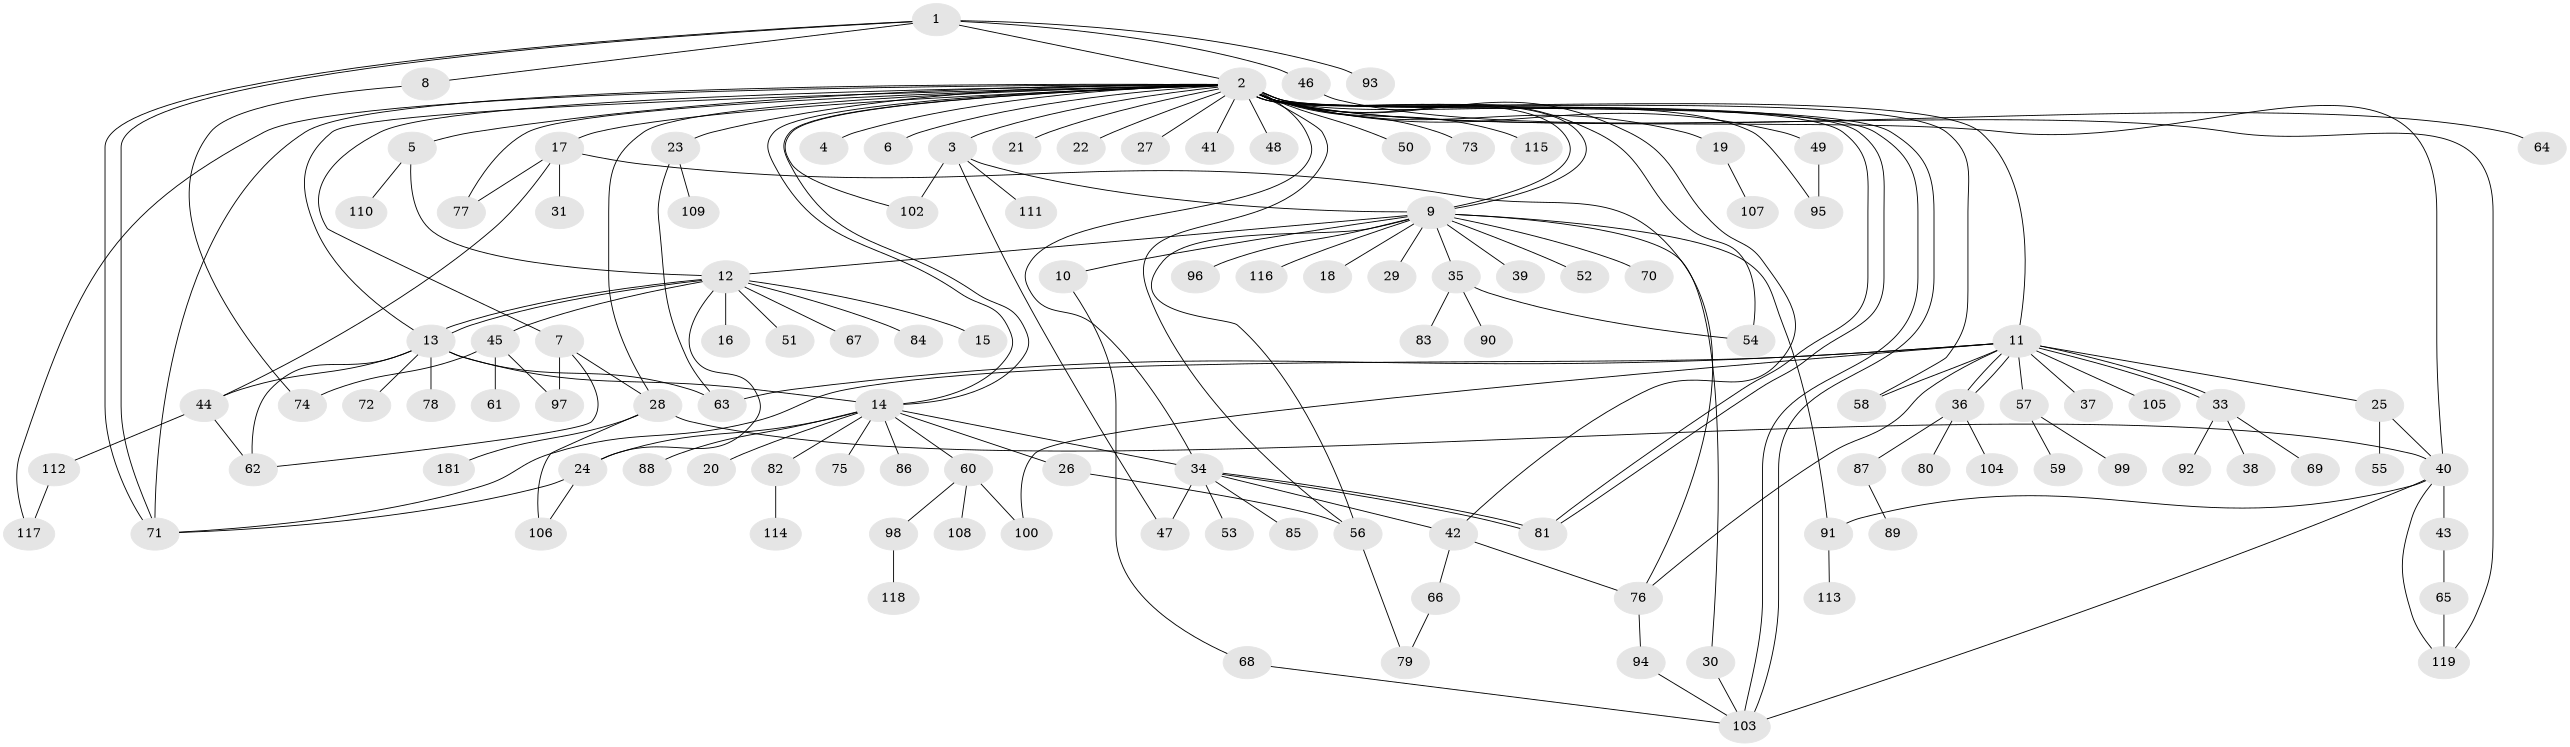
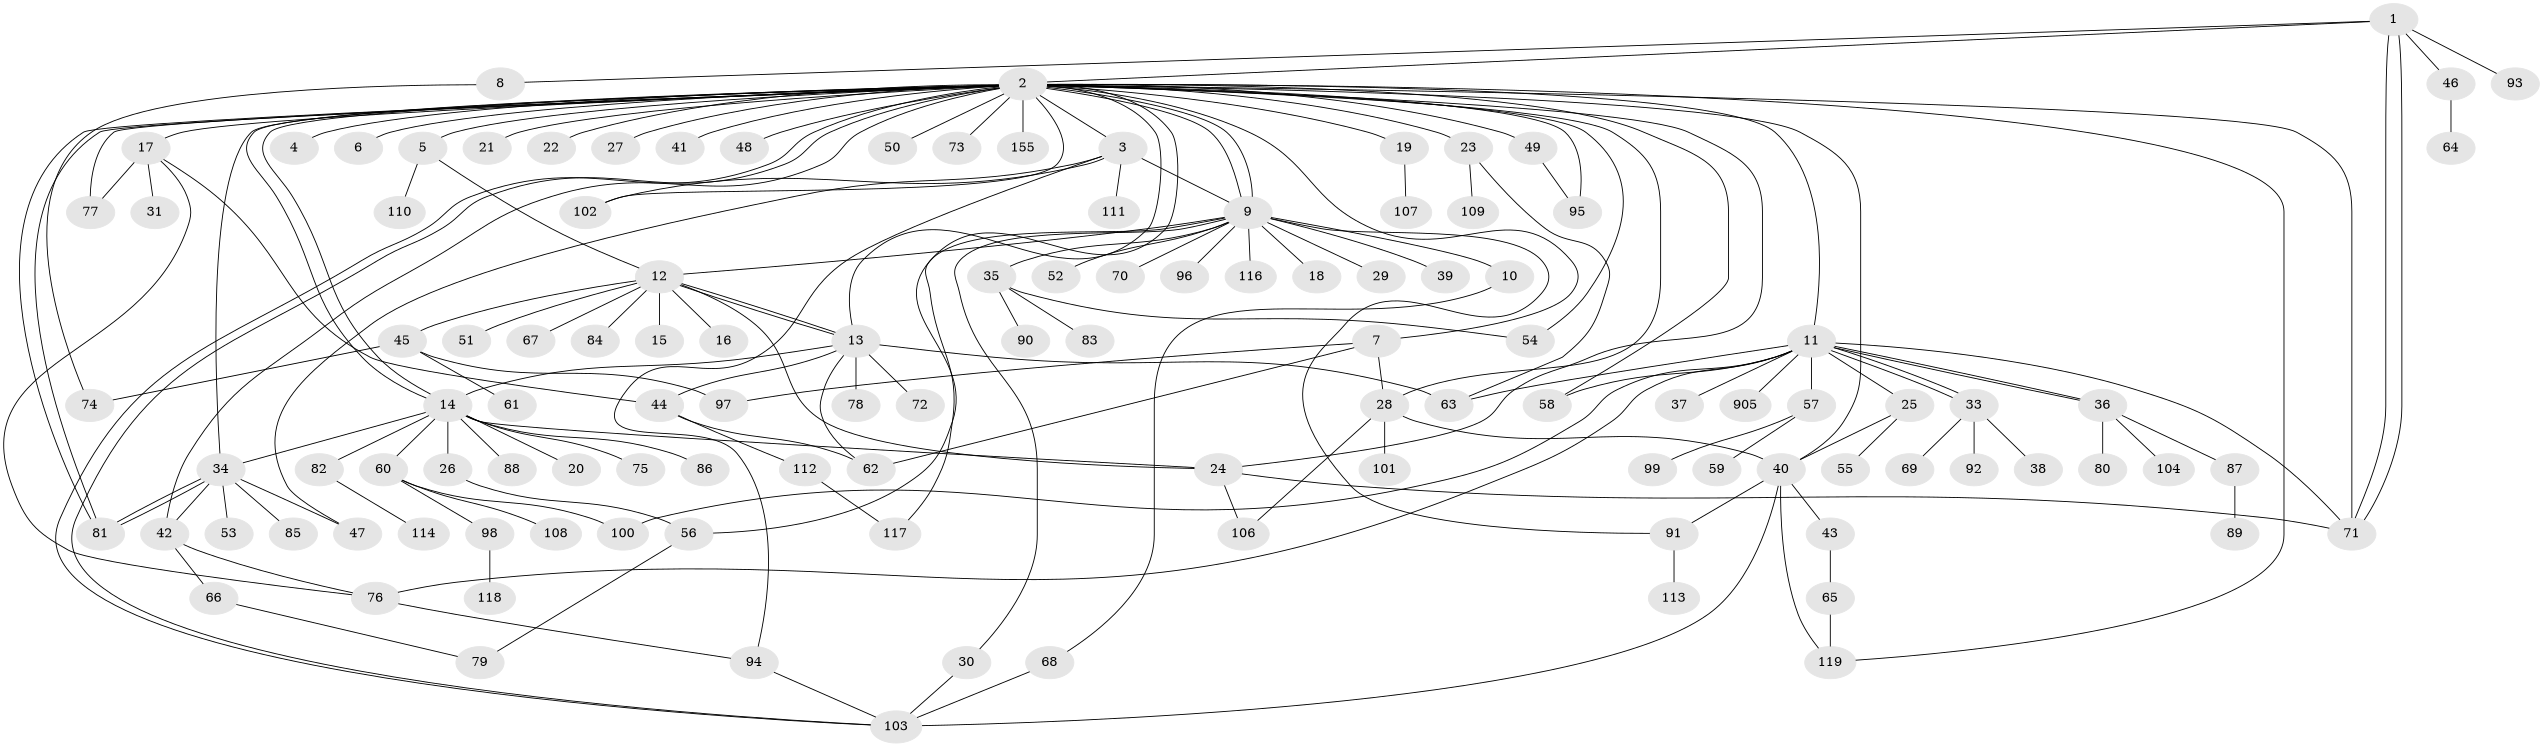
(1537, 148) -> (1023, 148)
(1145, 271) -> (1741, 161)
none -> (712, 368)
(2155, 405) -> (1745, 405)
(449, 470) -> (1385, 470)
